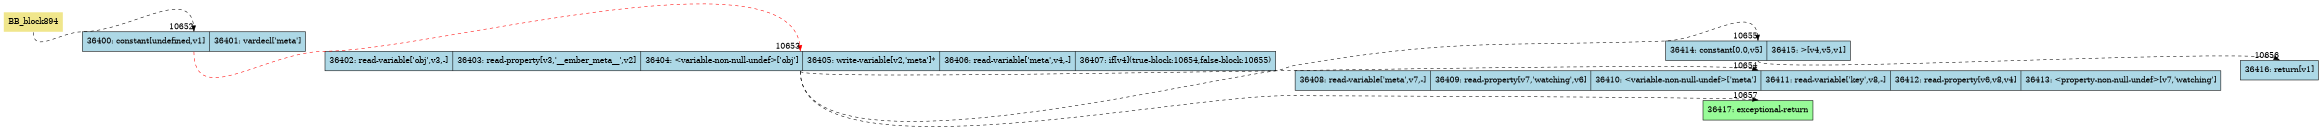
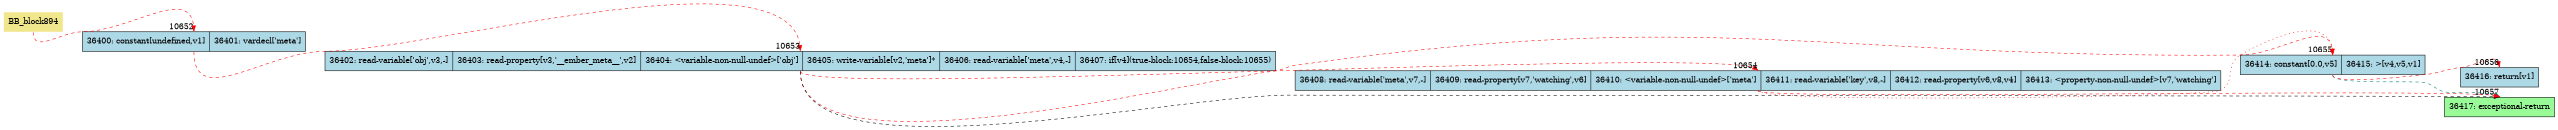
(115, 26) -> (115, 26)
(2016, 61) -> (2416, 76)
(1253, 71) -> (1300, 70)
(1248, 75) -> (1557, 39)
none -> (2414, 82)
none -> (2126, 94)
none -> (2063, 97)
